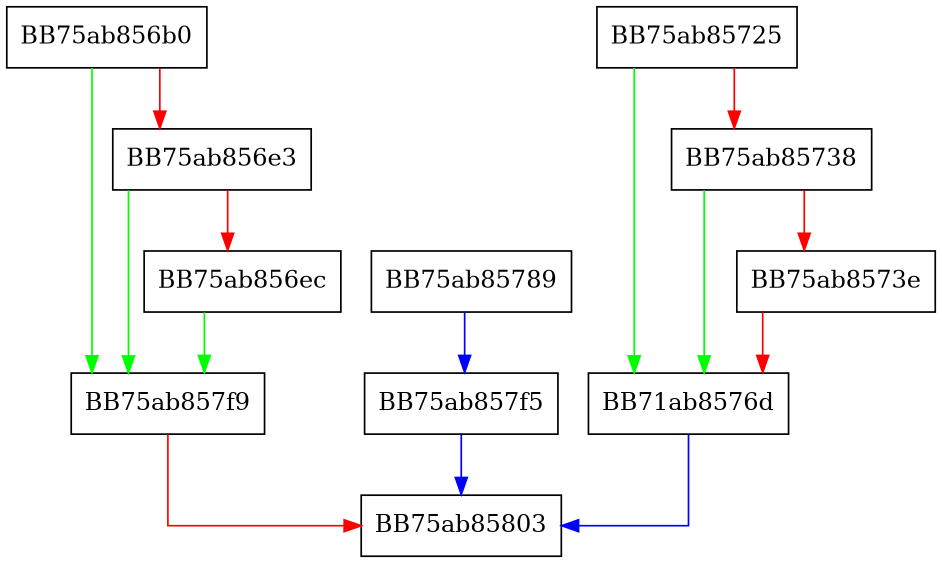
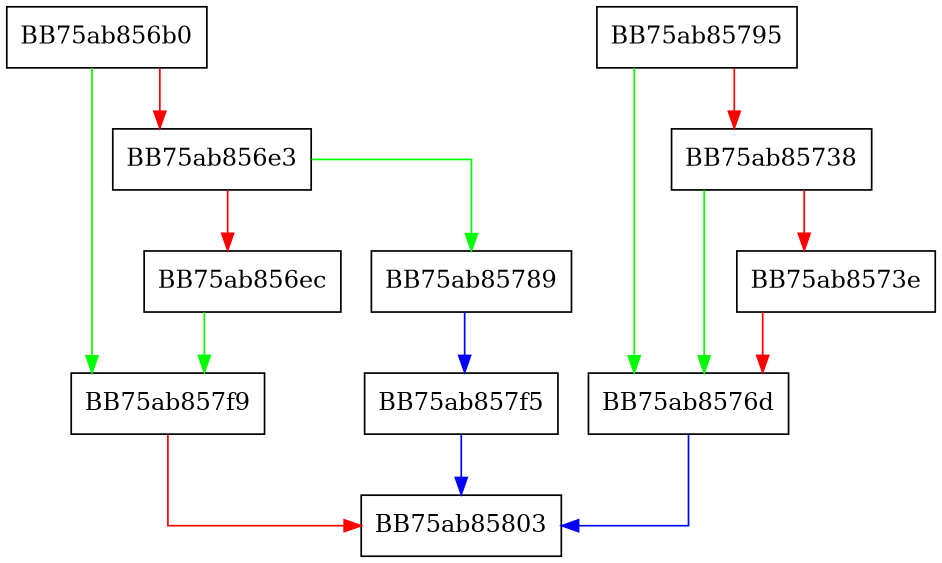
(697, 37) -> (697, 37)
(128, 273) -> (429, 159)
(689, 404) -> (689, 404)
